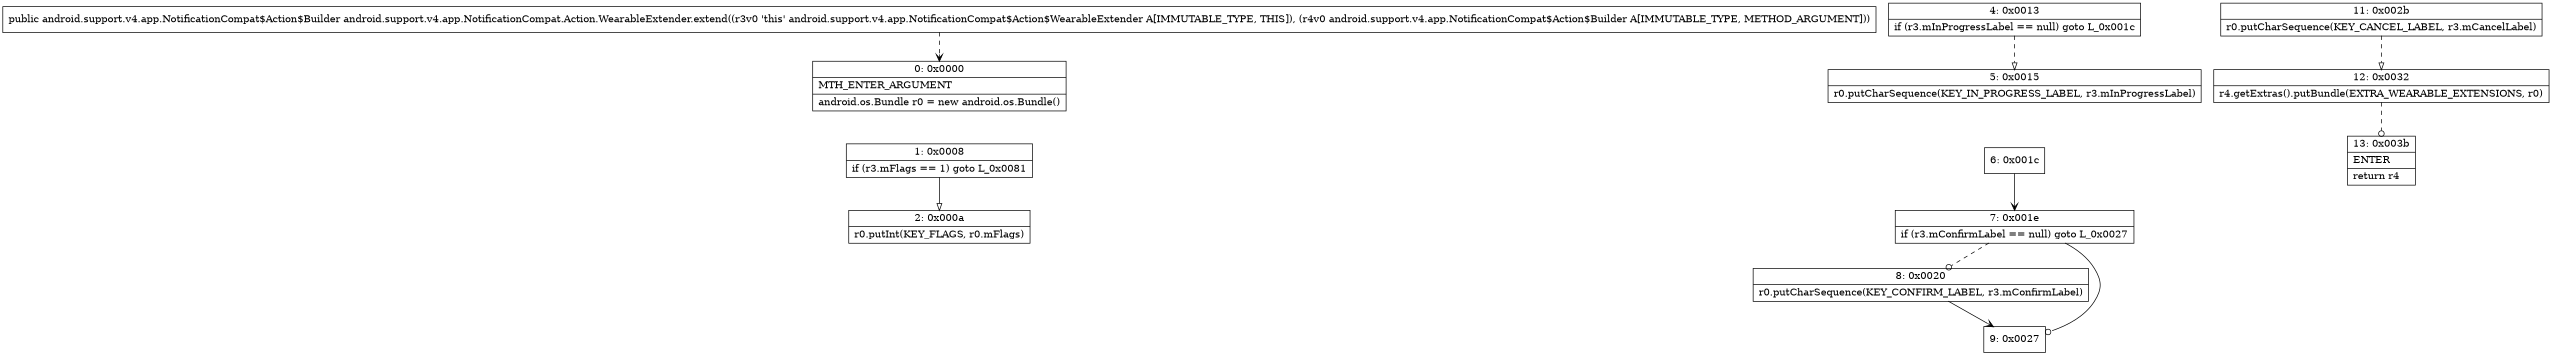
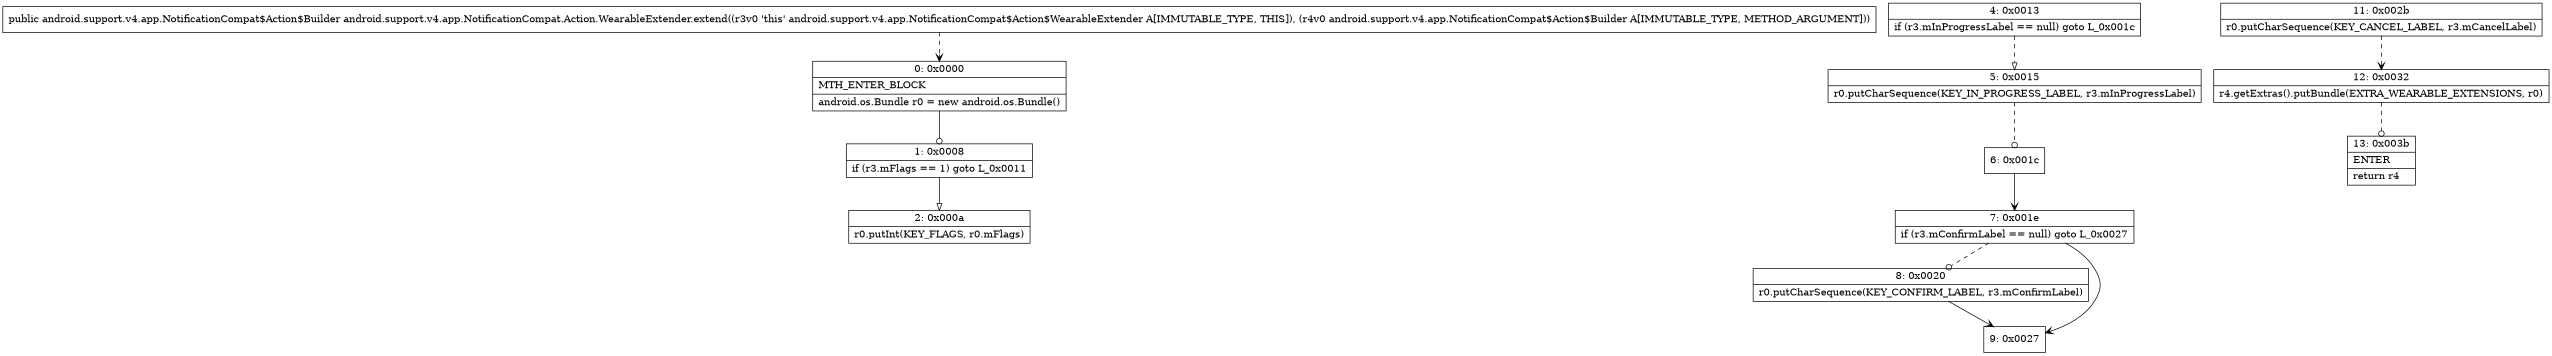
(2381, 49) -> (2381, 49)
(885, 85) -> (872, 85)
none -> (2015, 122)
none -> (939, 125)
(939, 169) -> (939, 169)
(2099, 291) -> (2099, 291)
